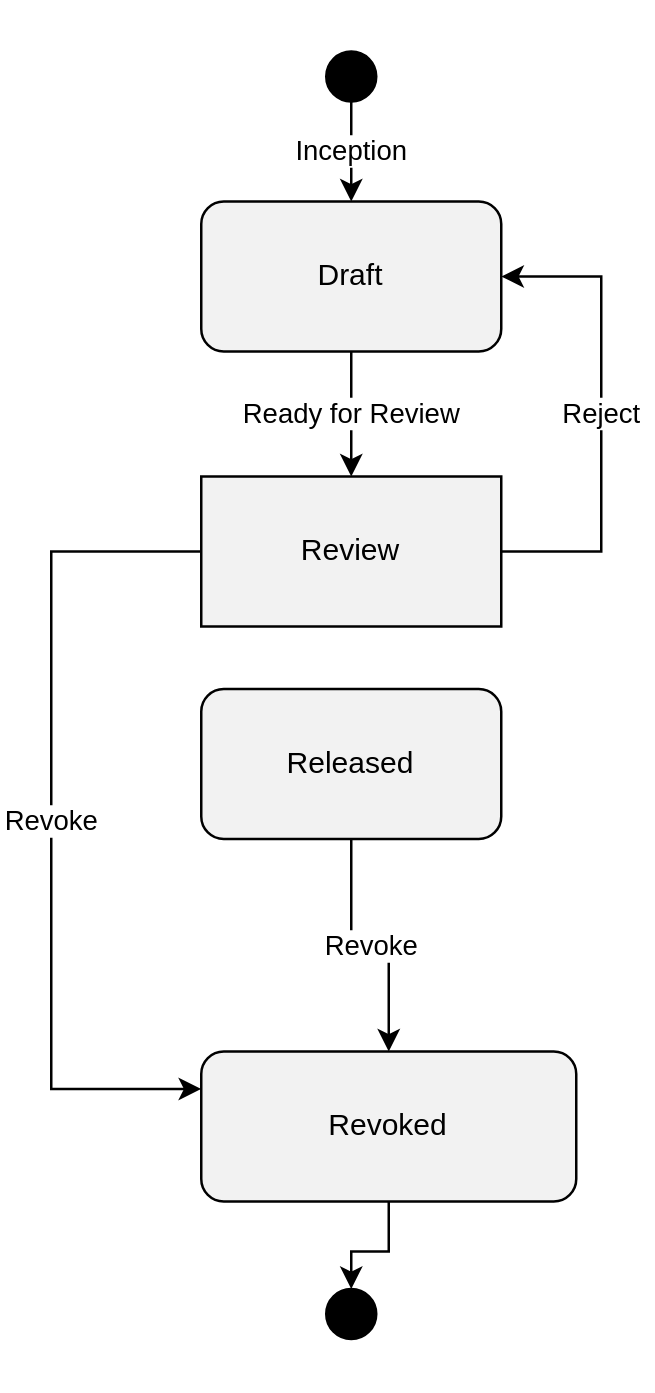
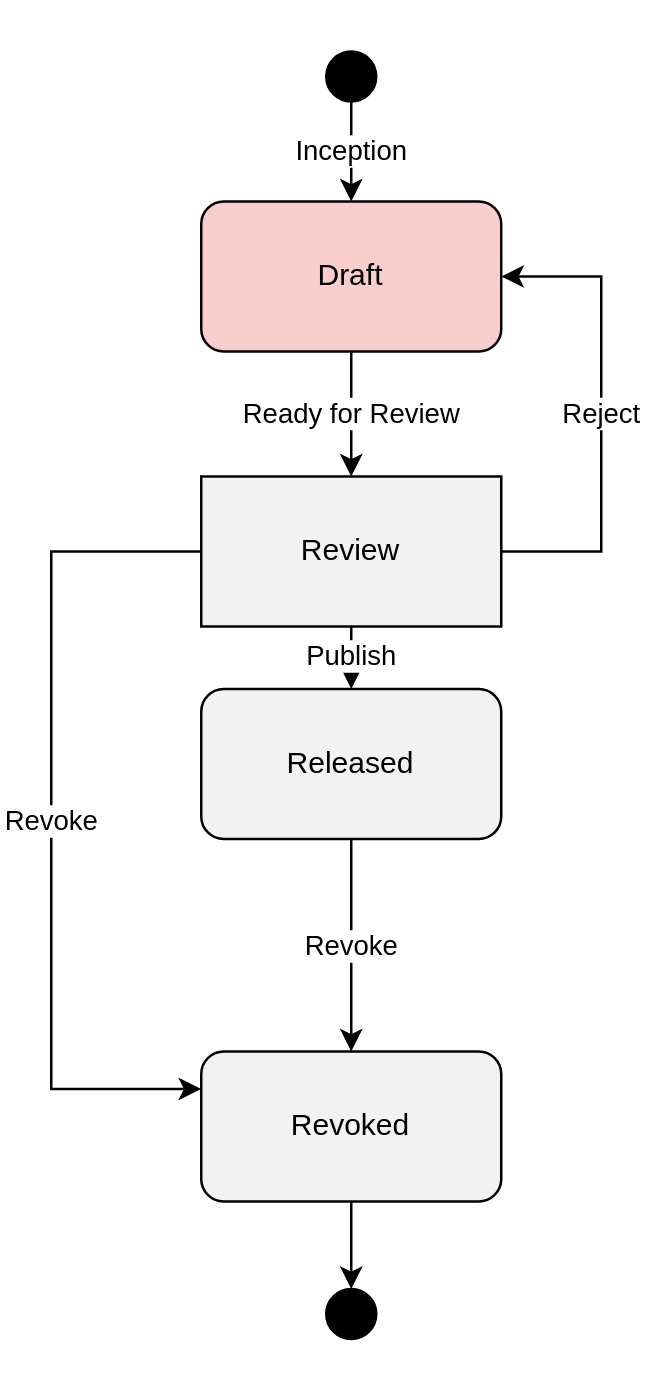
(351, 276) -> (351, 276)
none -> (351, 666)
(389, 1126) -> (351, 1126)
